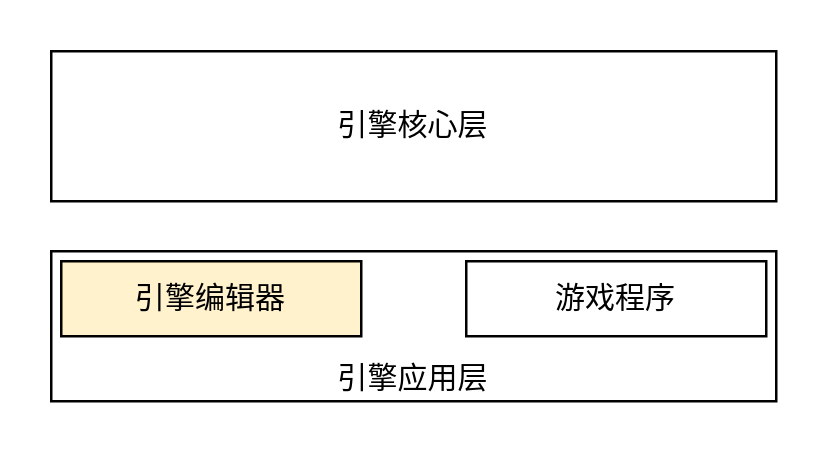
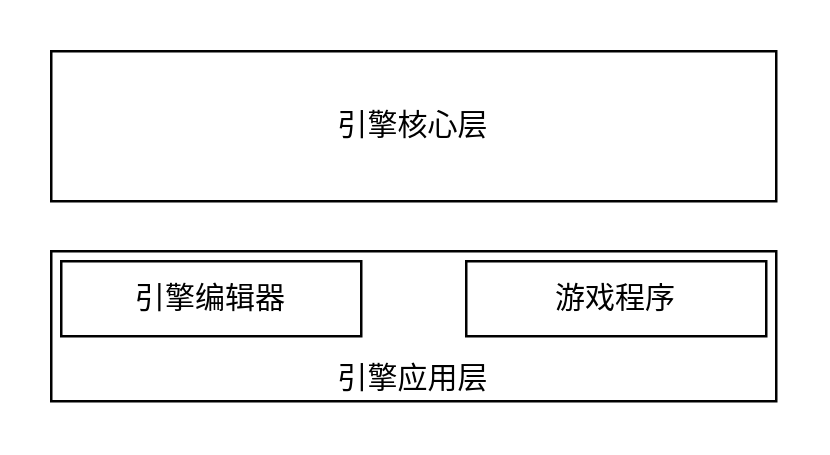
(211, 299) -> (211, 299)
